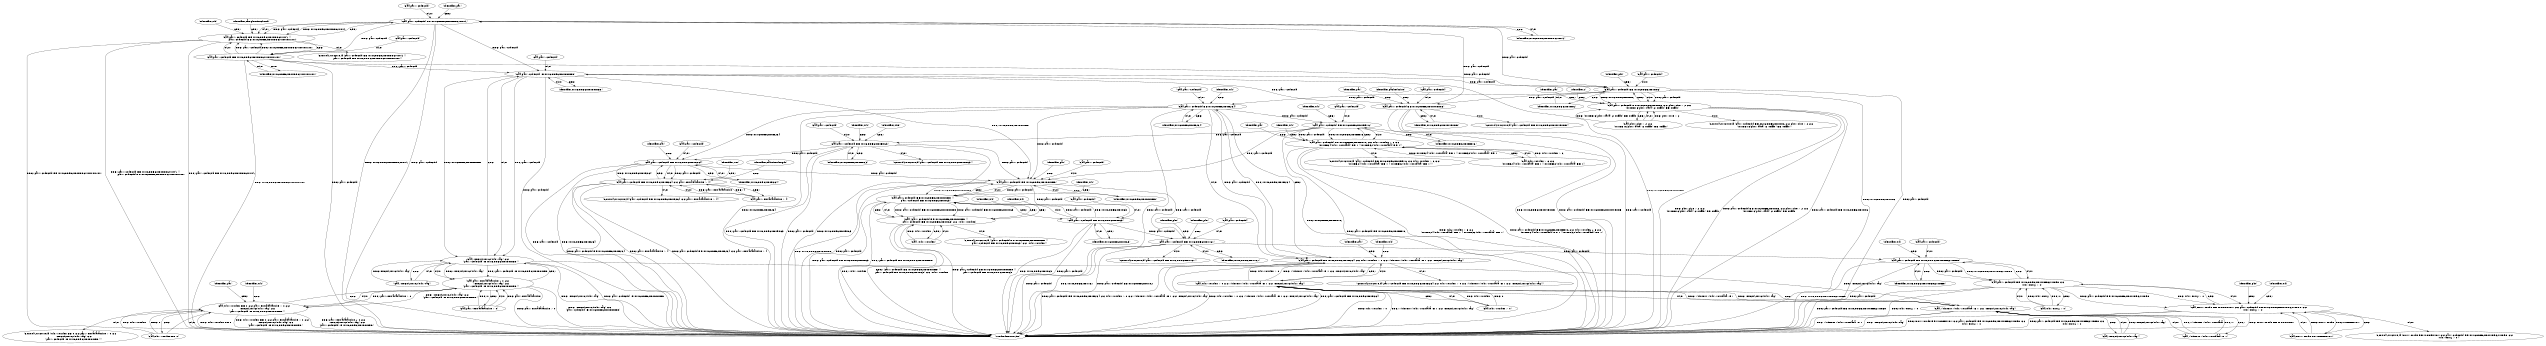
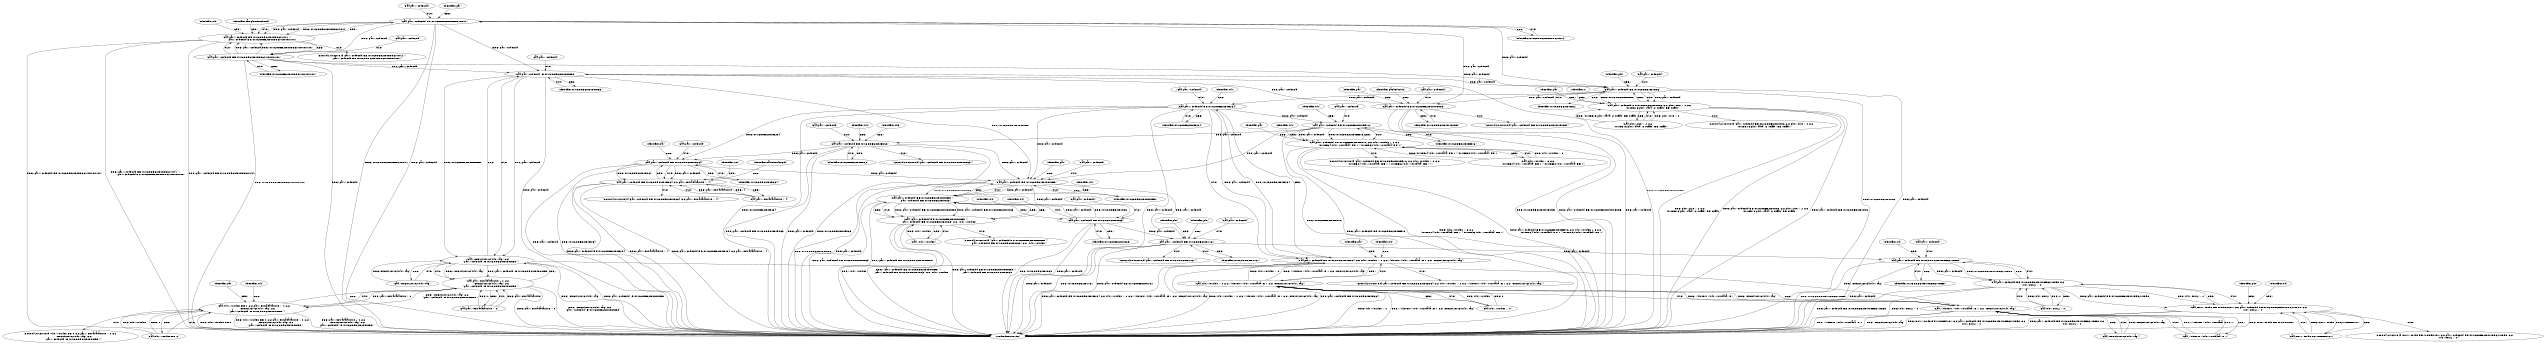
(275, 66) -> (275, 66)
